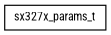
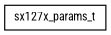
(55, 18) -> (55, 18)
